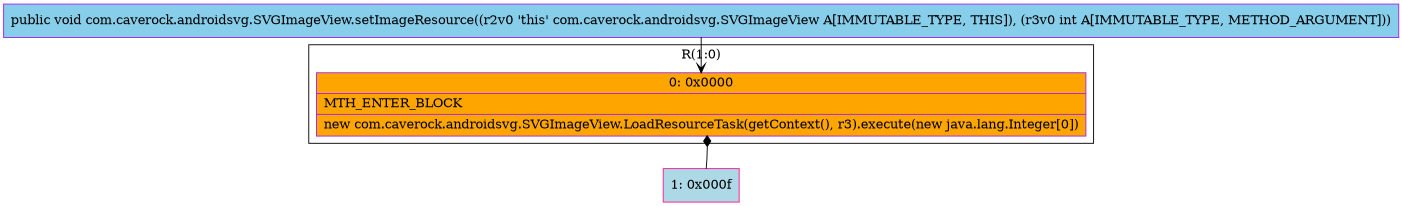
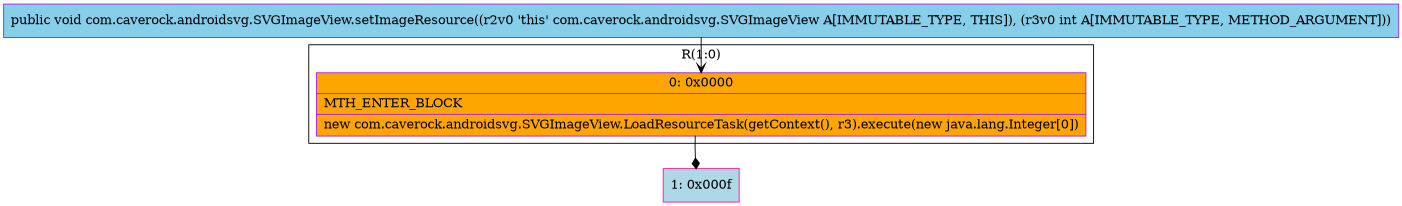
(707, 158) -> (695, 149)
